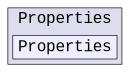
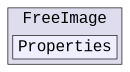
(65, 19) -> (65, 19)
